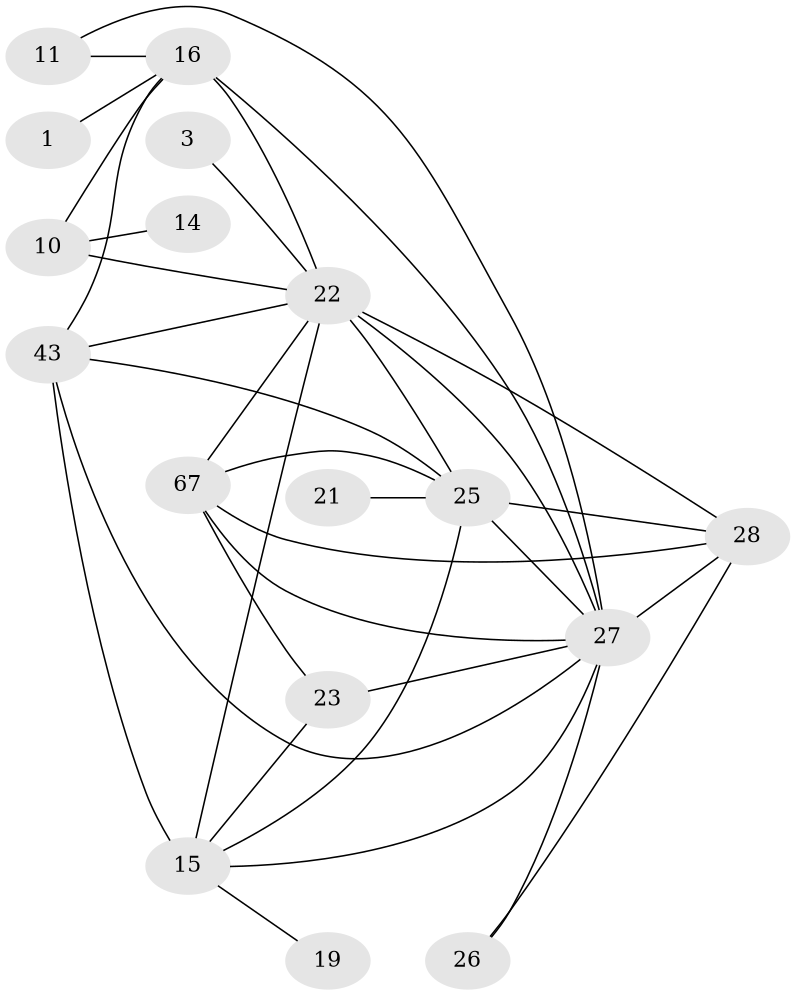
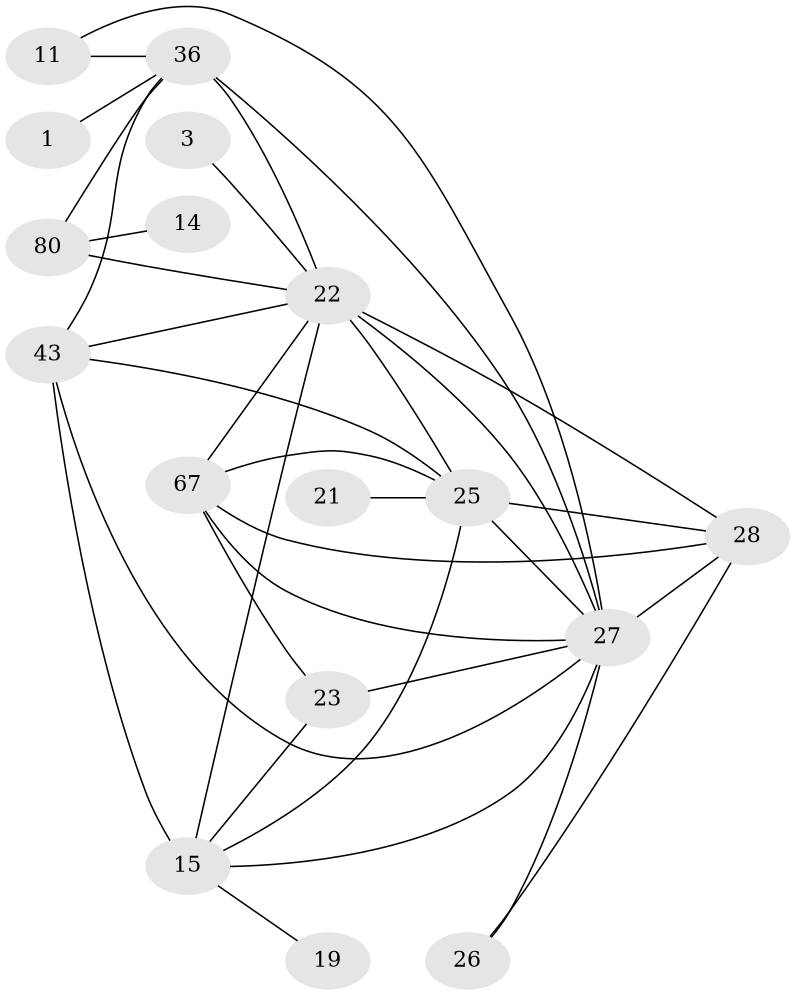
(188, 56) -> (188, 56)
(48, 248) -> (48, 248)
